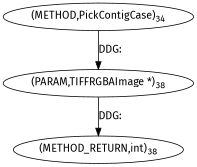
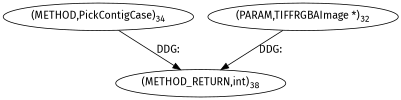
(98, 46) -> (146, 48)
(161, 82) -> (365, 16)
